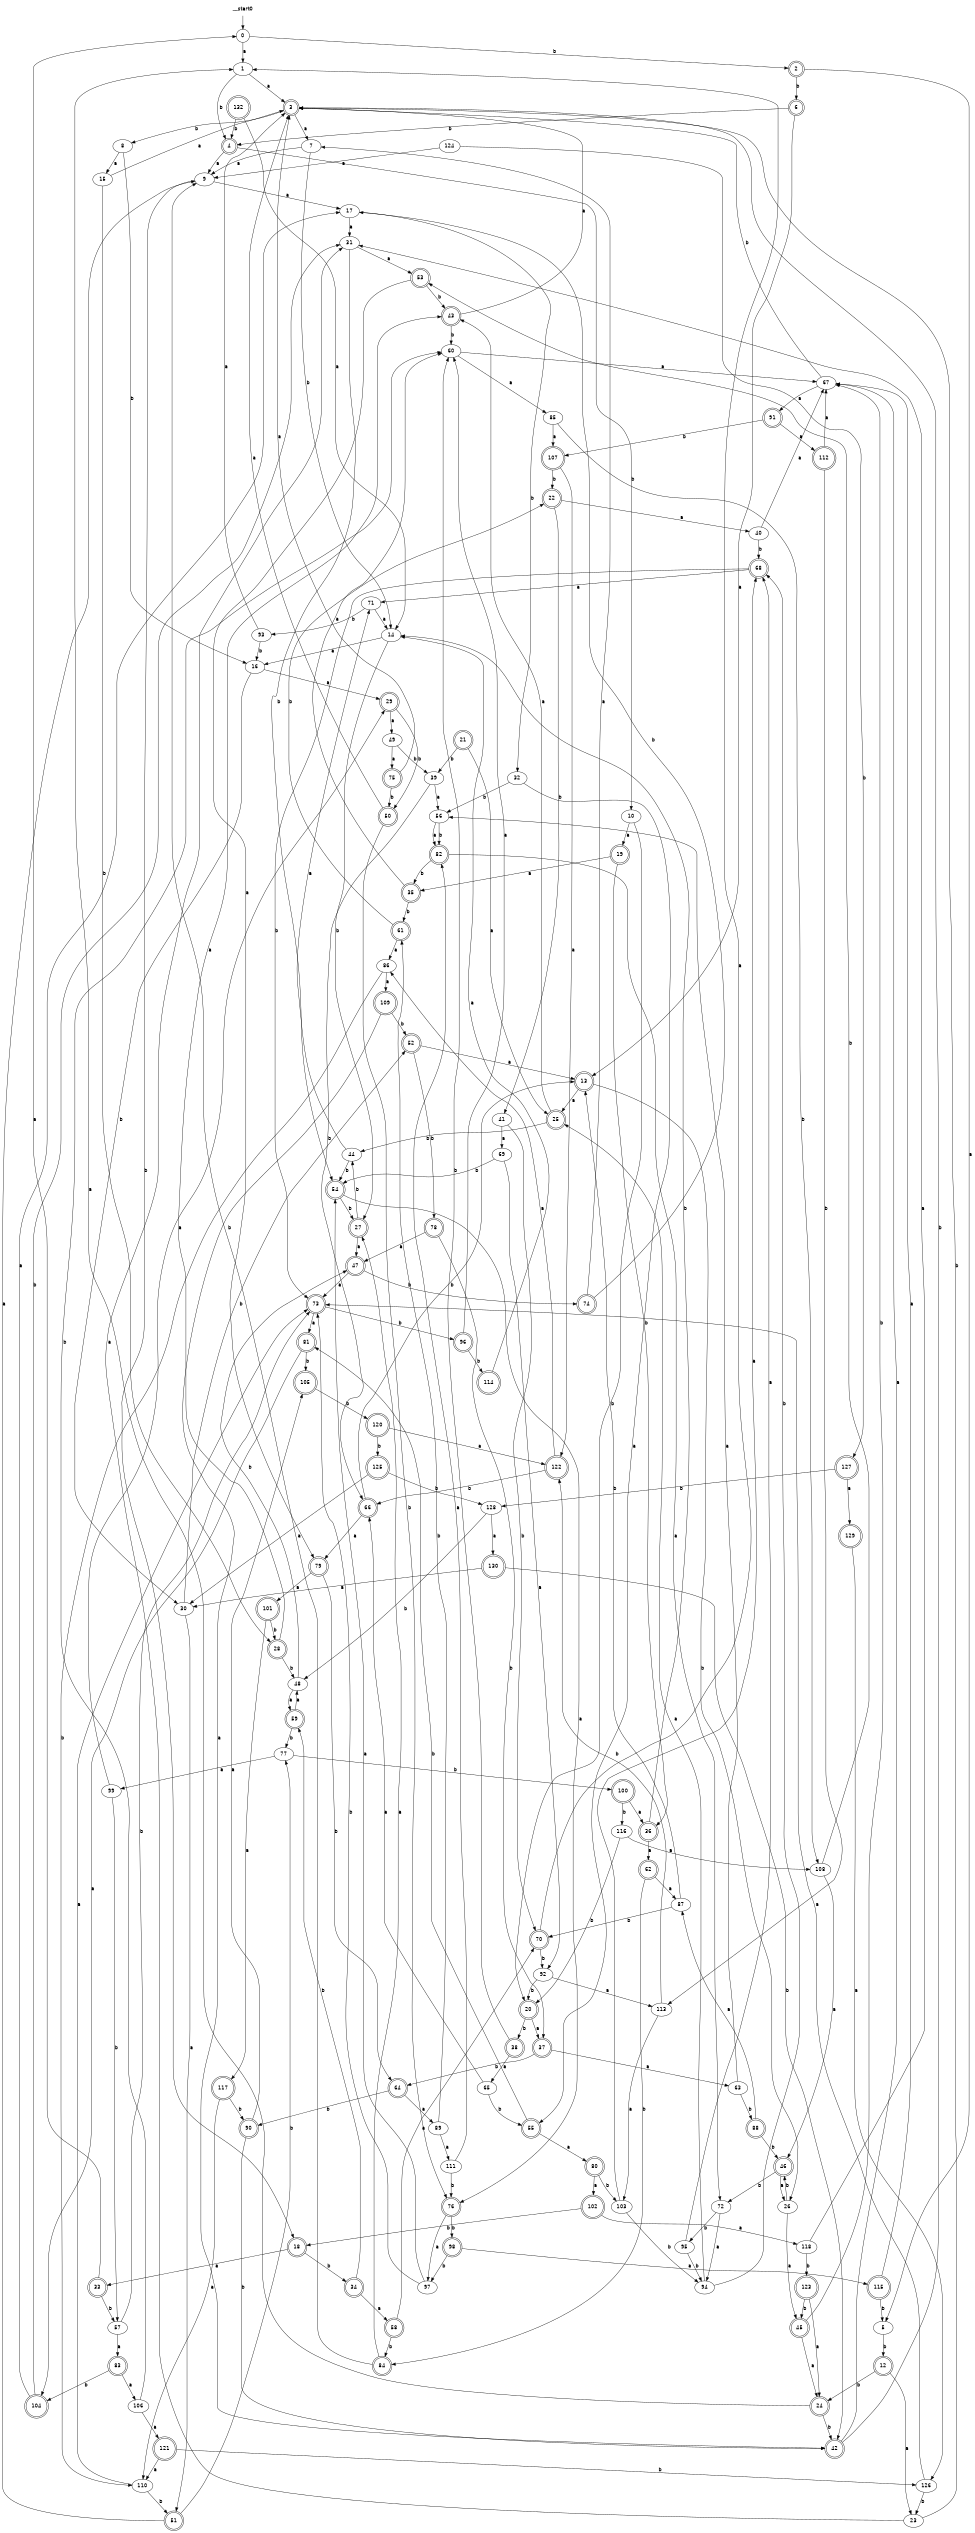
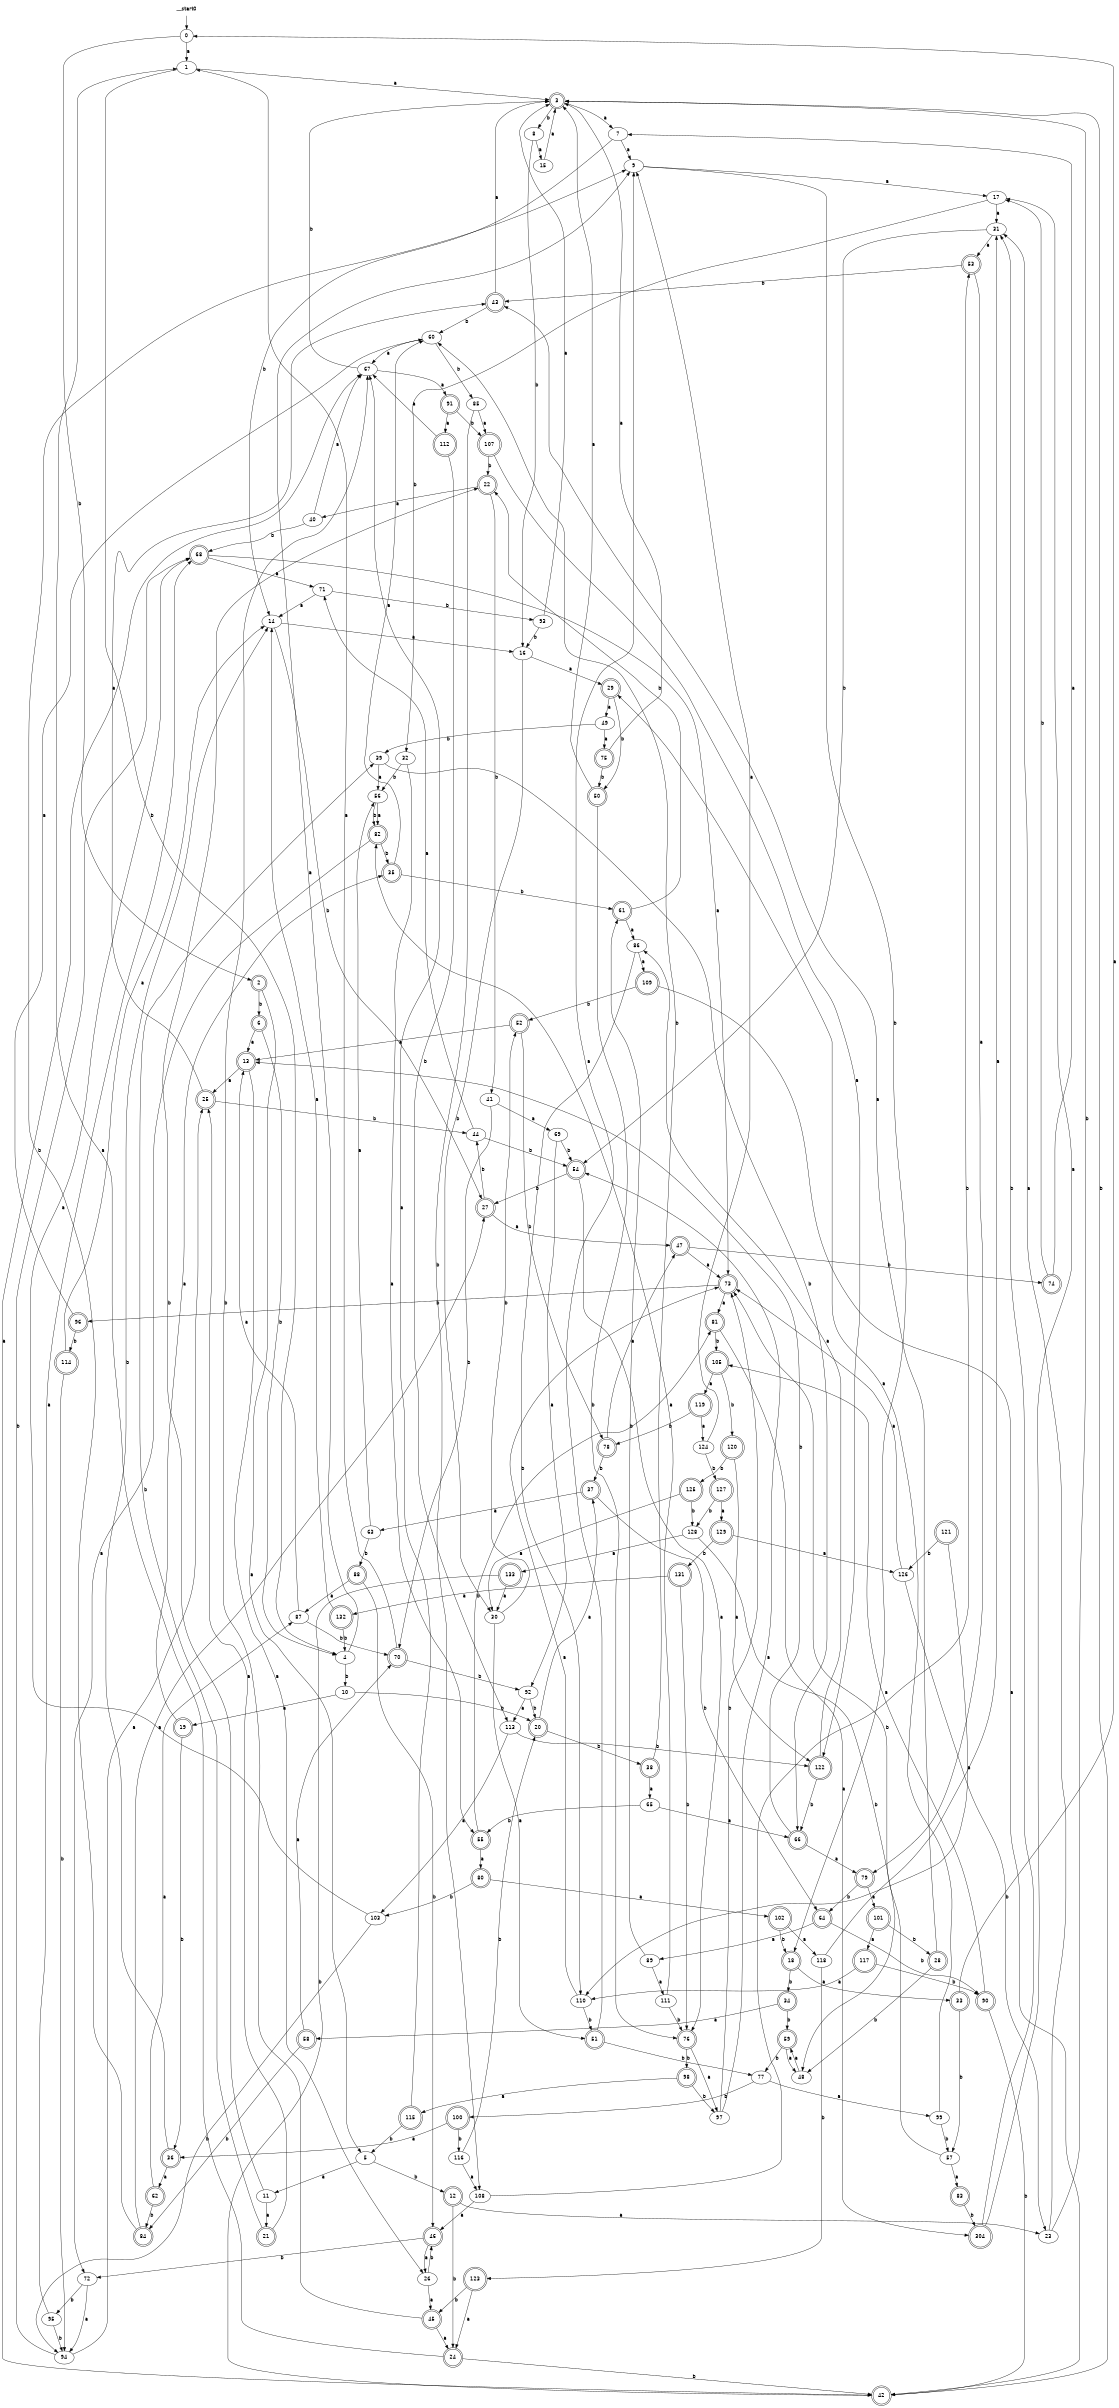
(229, 146) -> (345, 1658)
(511, 383) -> (459, 369)
(277, 931) -> (718, 911)
(103, 933) -> none
none -> (700, 1405)
(230, 1454) -> none
(615, 1489) -> (247, 1322)
(493, 1566) -> (510, 1575)
none -> (680, 1575)
(703, 1668) -> (277, 1677)
none -> (61, 1861)
none -> (266, 2196)
(37, 2406) -> (980, 2237)
(138, 2406) -> none
